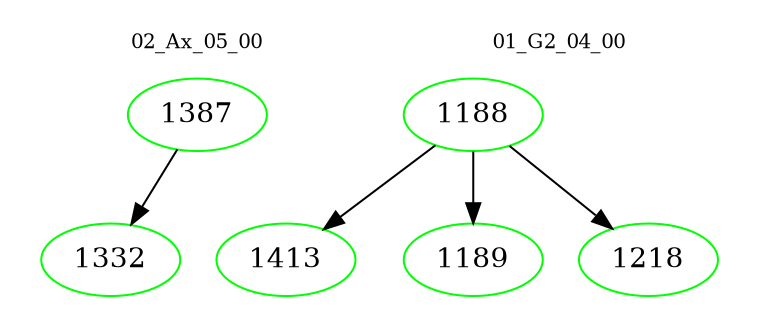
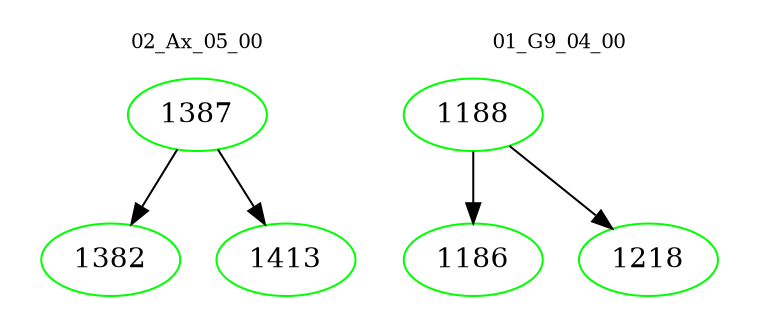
(560, 43) -> (560, 43)
(400, 172) -> (236, 178)
(111, 260) -> (111, 260)
(473, 260) -> (473, 260)
